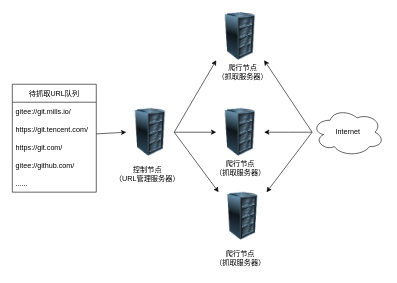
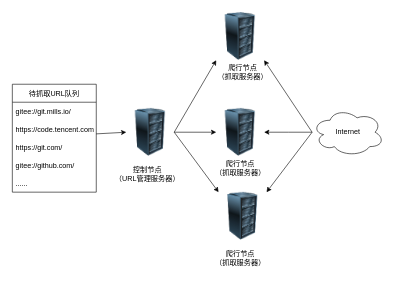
(60, 130) -> (63, 130)
